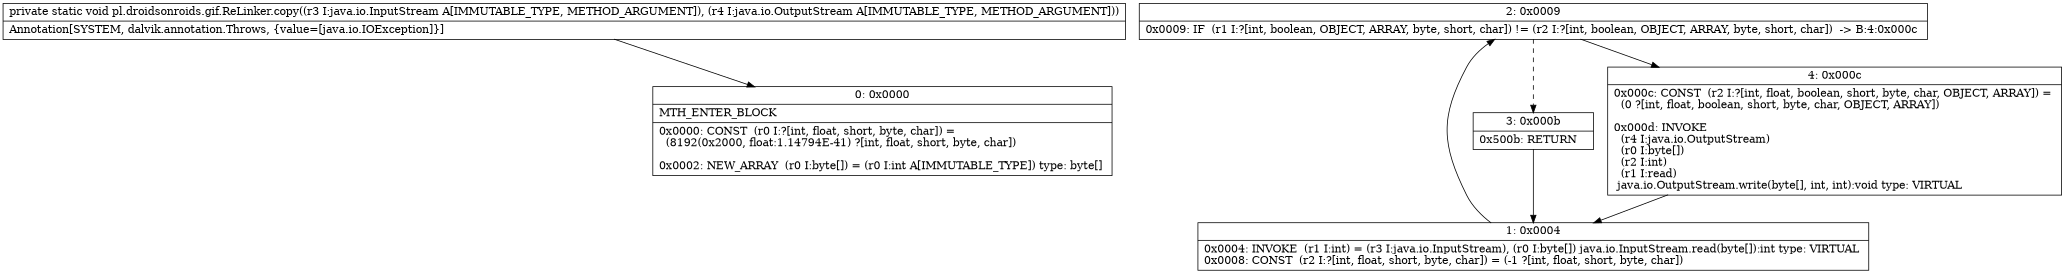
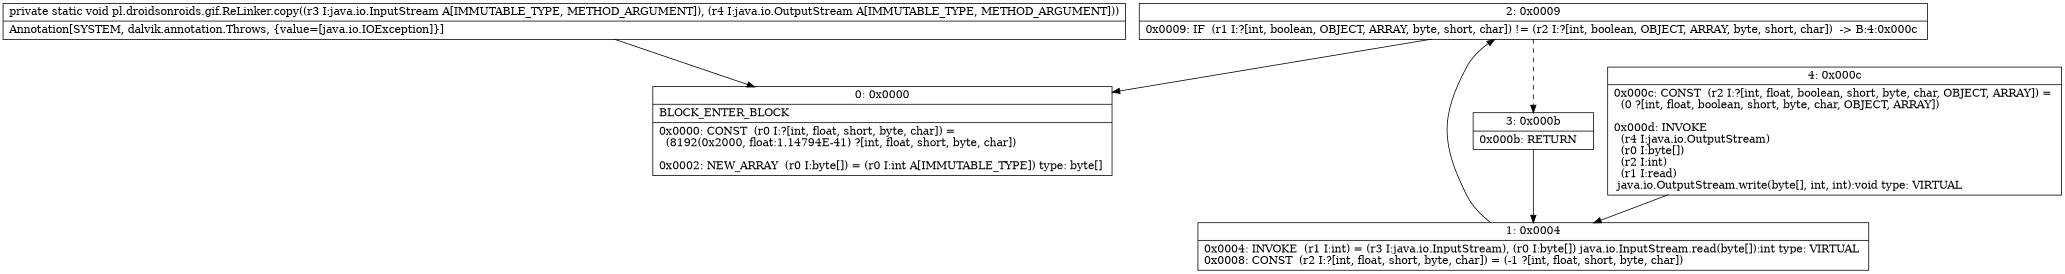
(1616, 52) -> (1276, 65)
(718, 113) -> (724, 113)
(1533, 140) -> (1533, 140)
